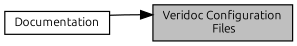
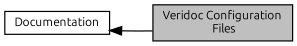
(125, 15) -> (137, 31)
